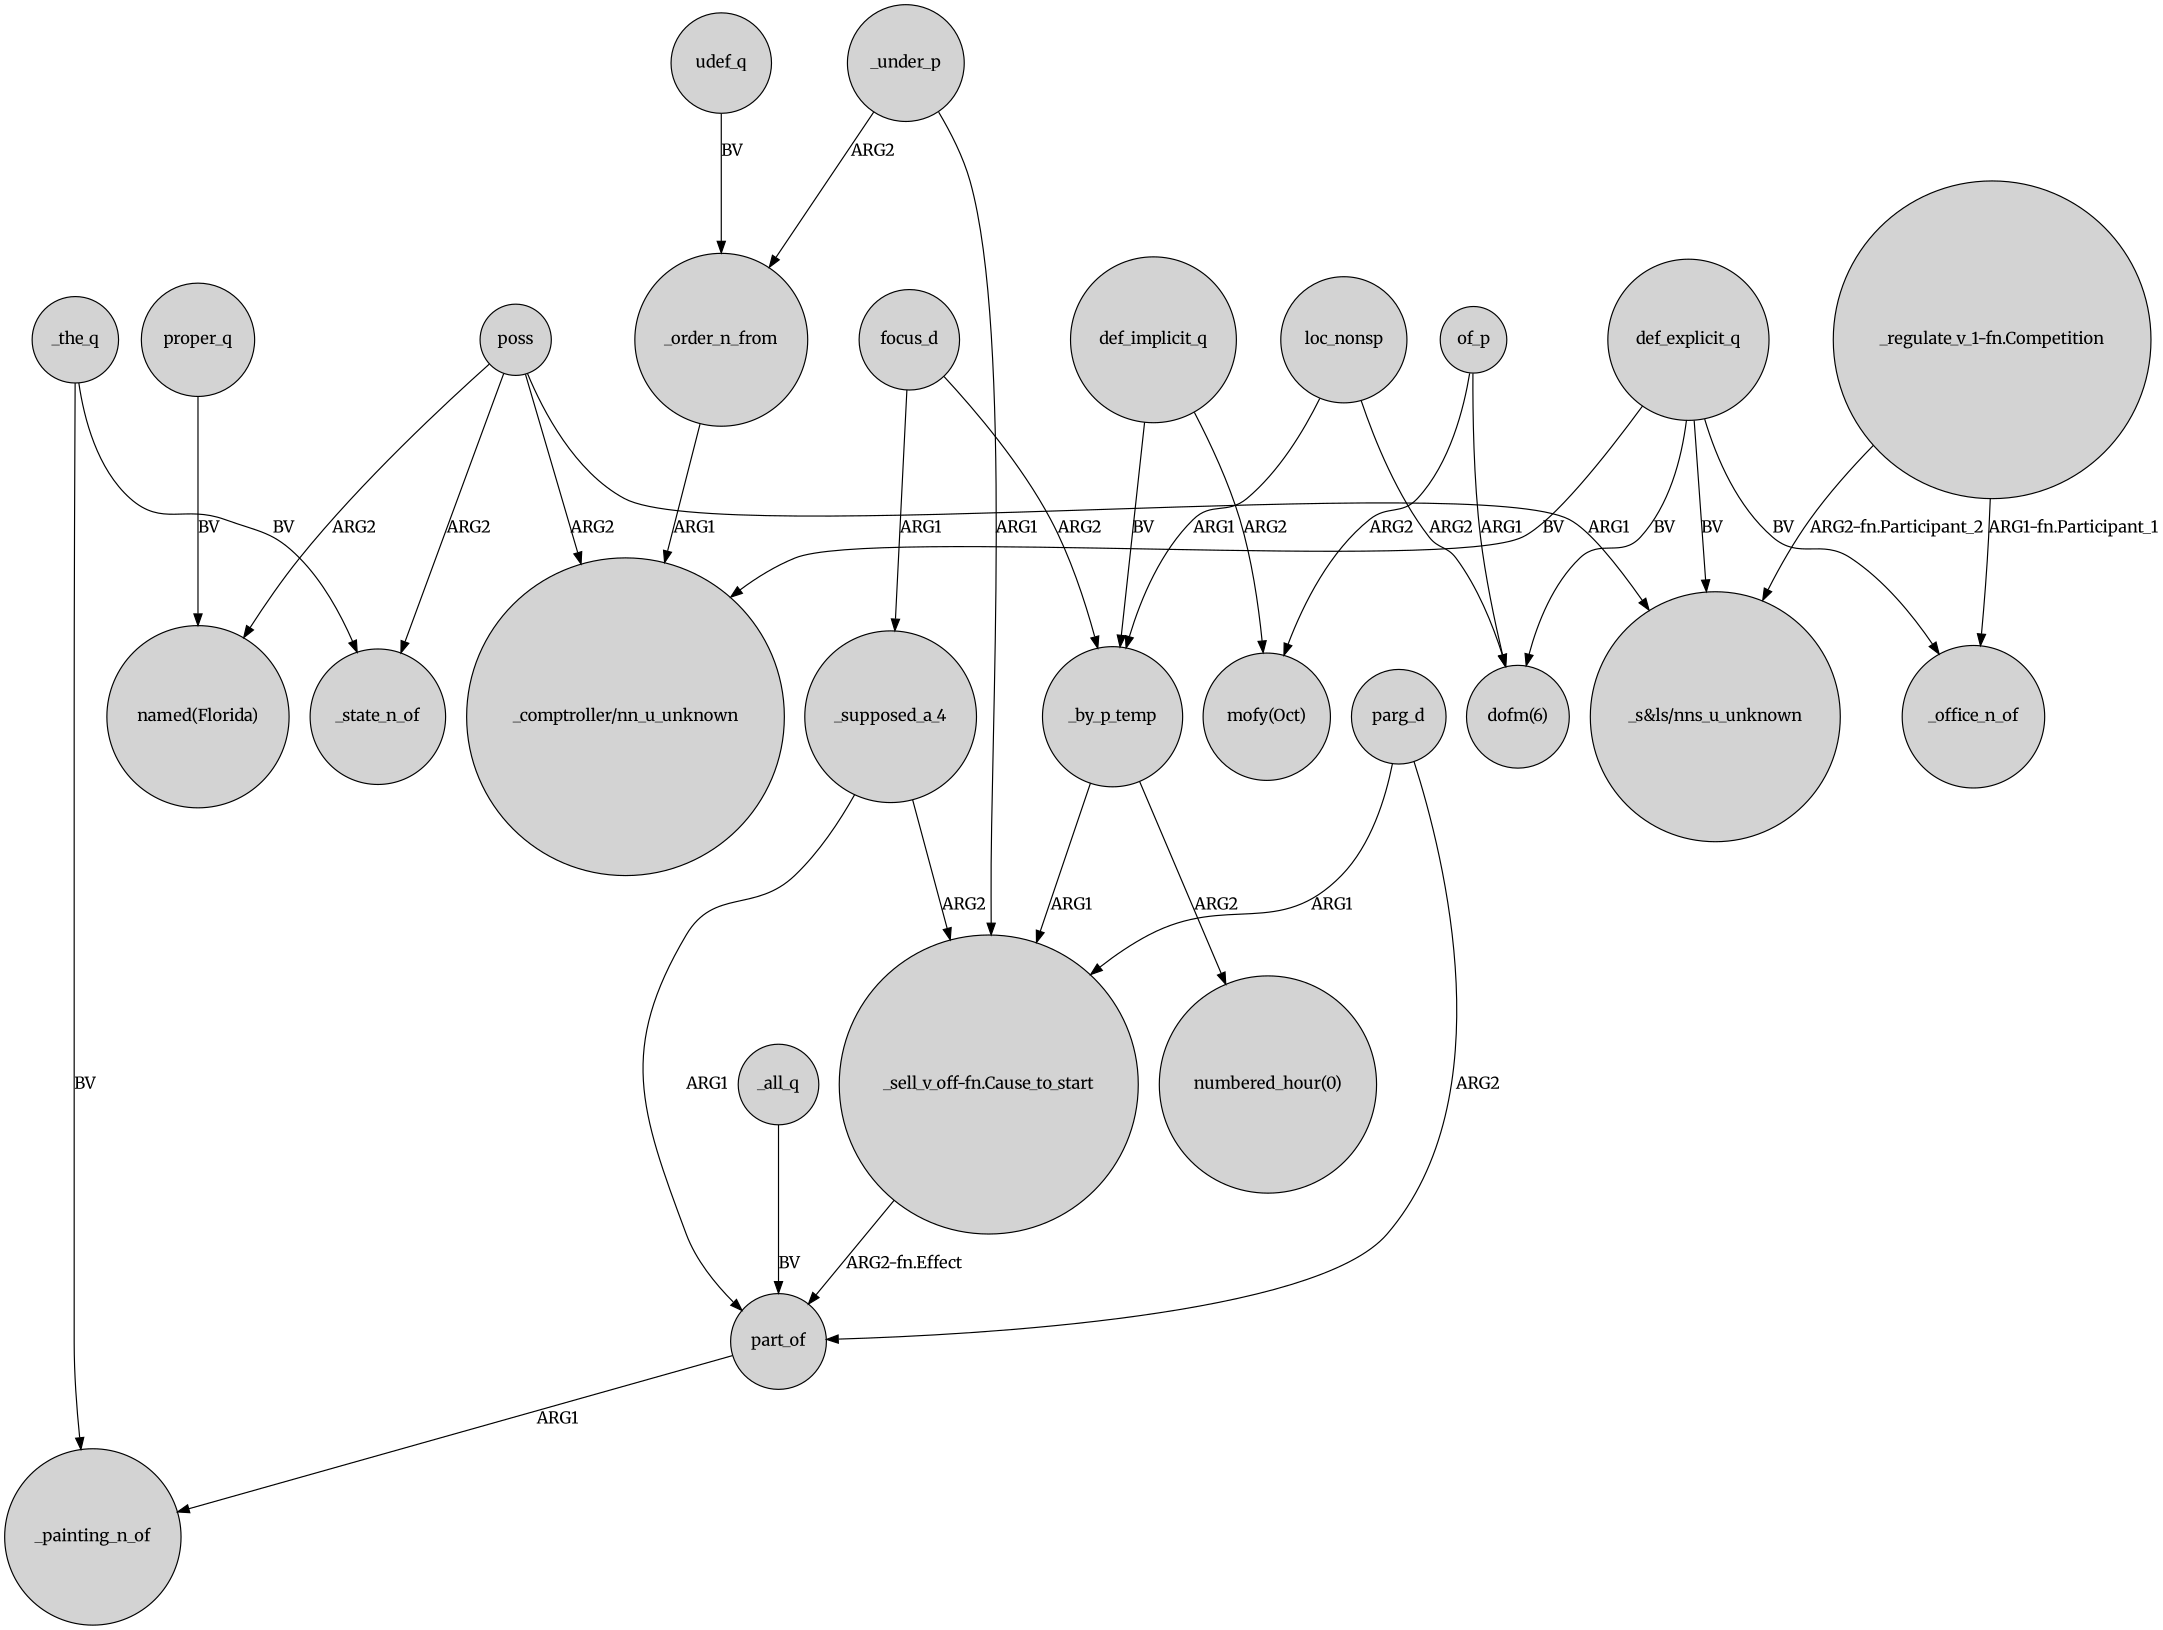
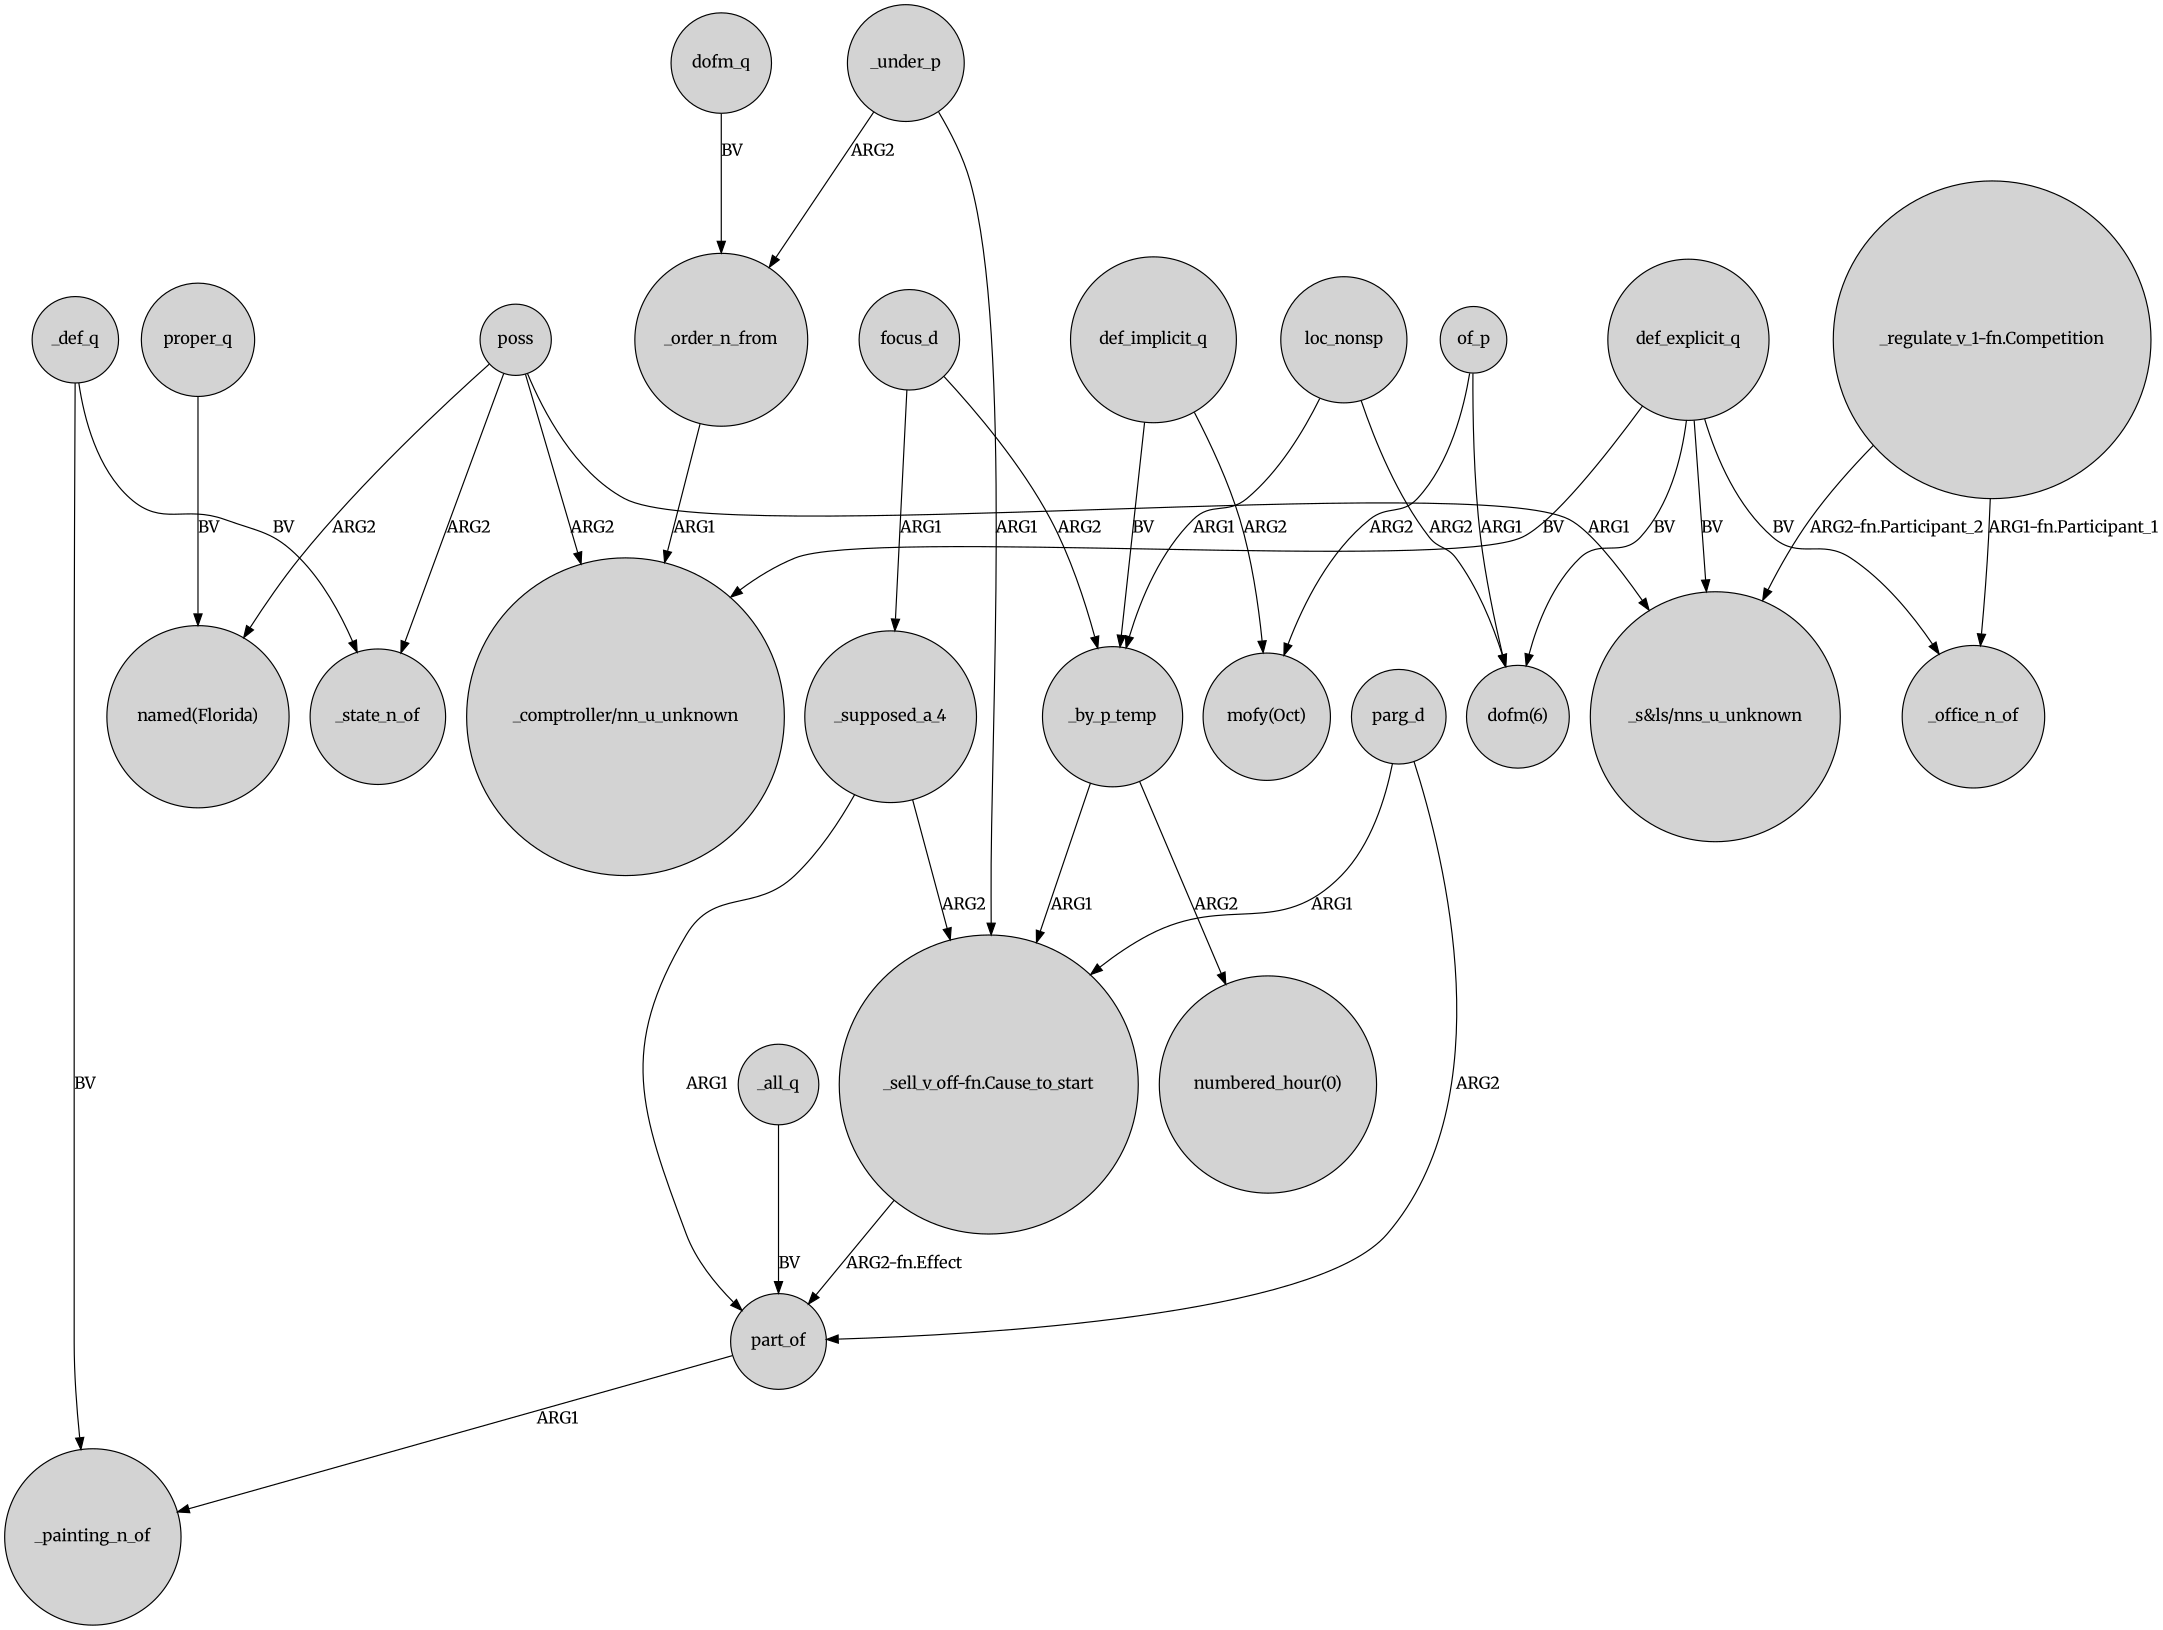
(721, 63) -> (721, 63)
(75, 340) -> (75, 340)
